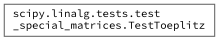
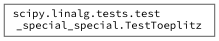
(109, 20) -> (109, 20)
